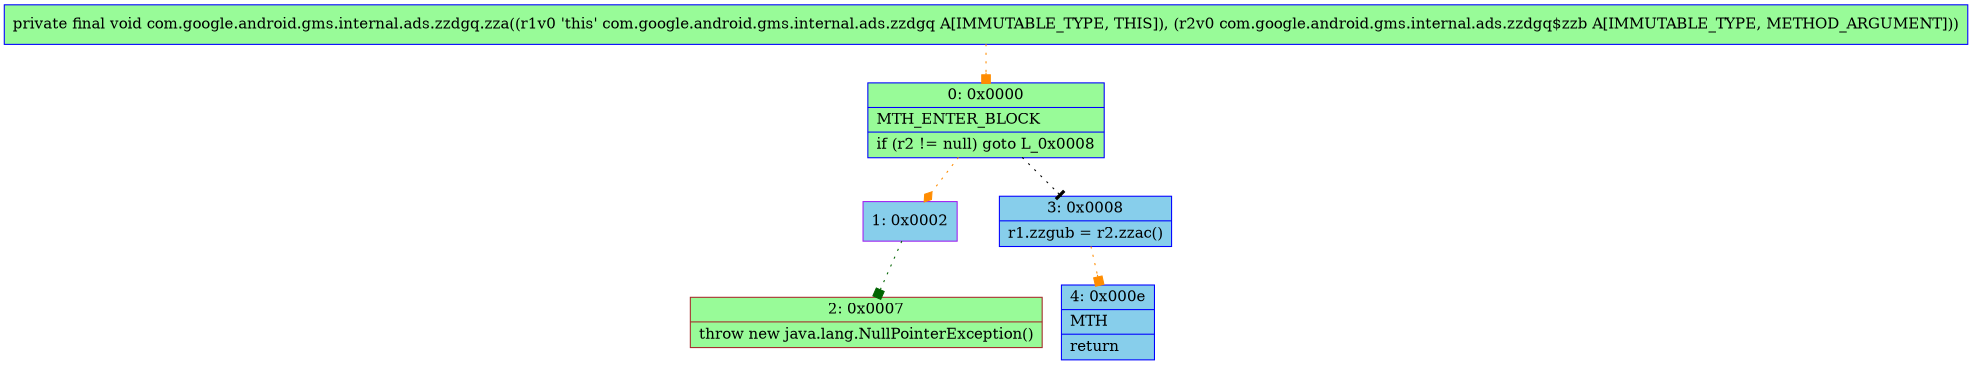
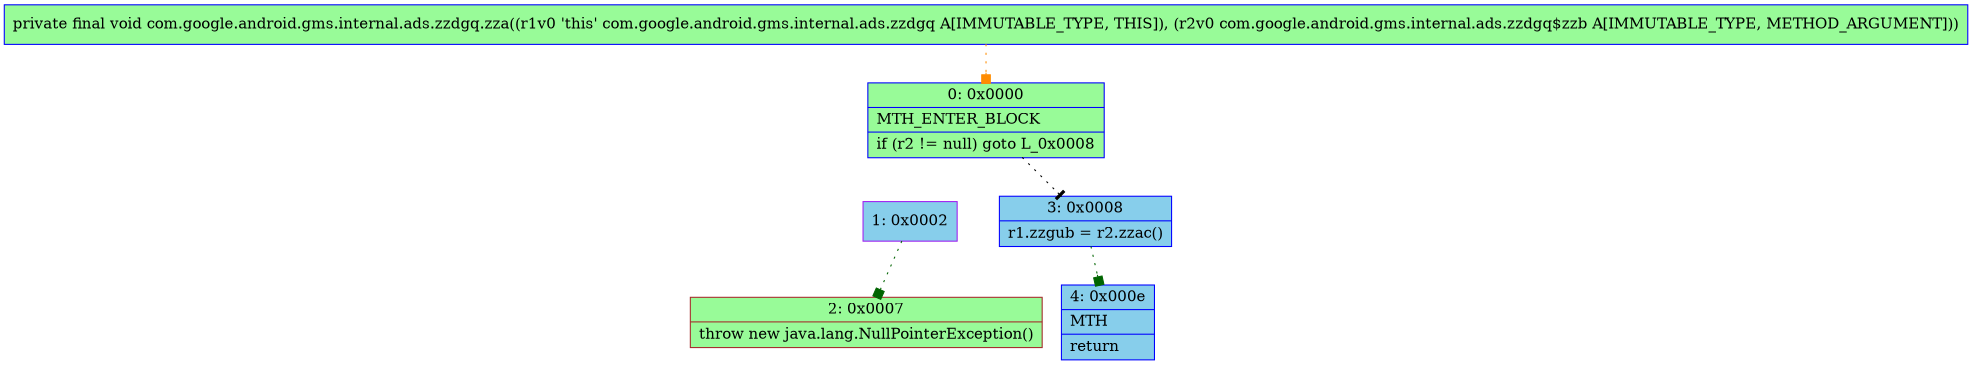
(945, 174) -> none
(1094, 261) -> (1094, 261)
